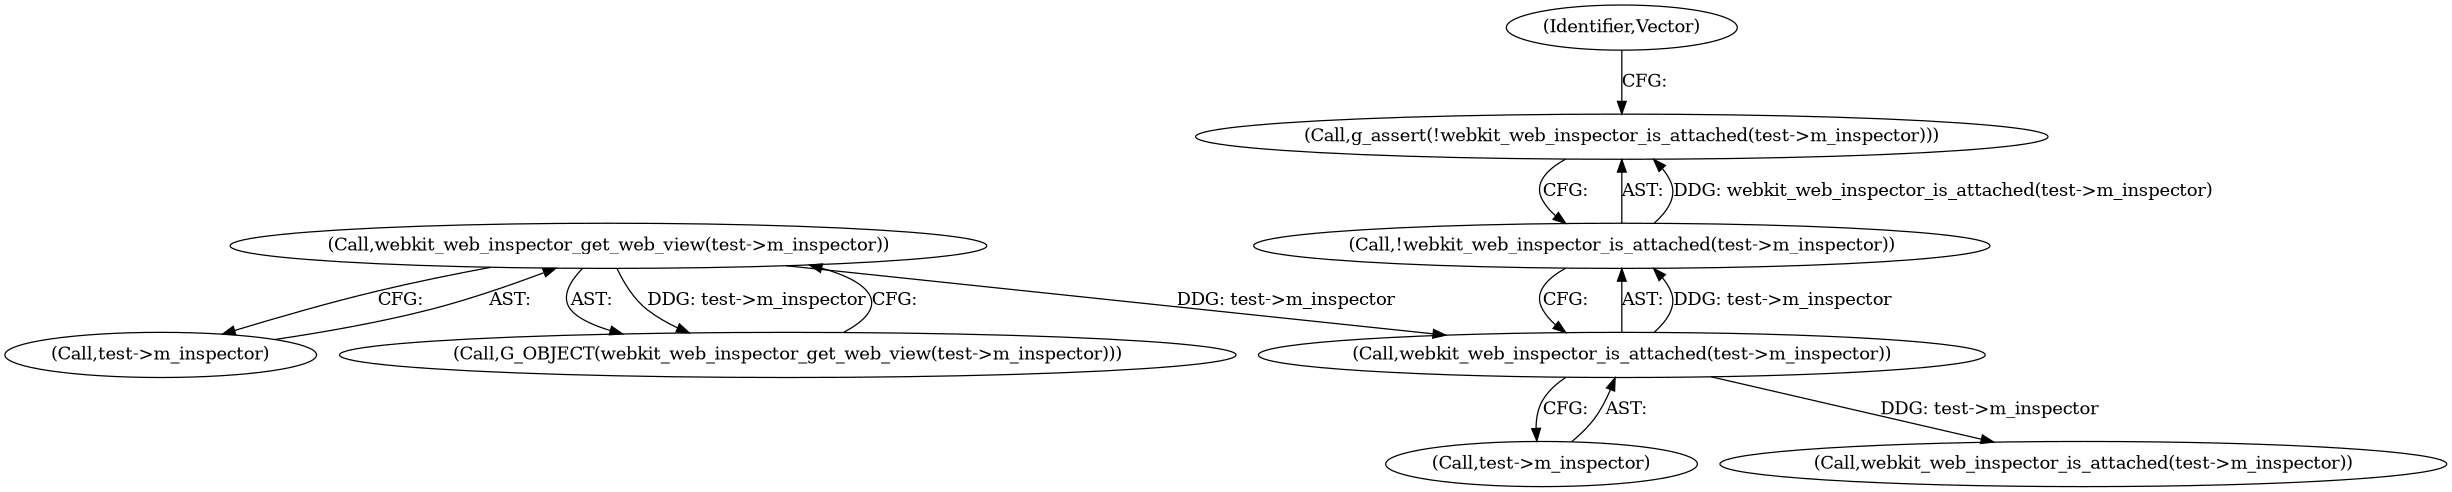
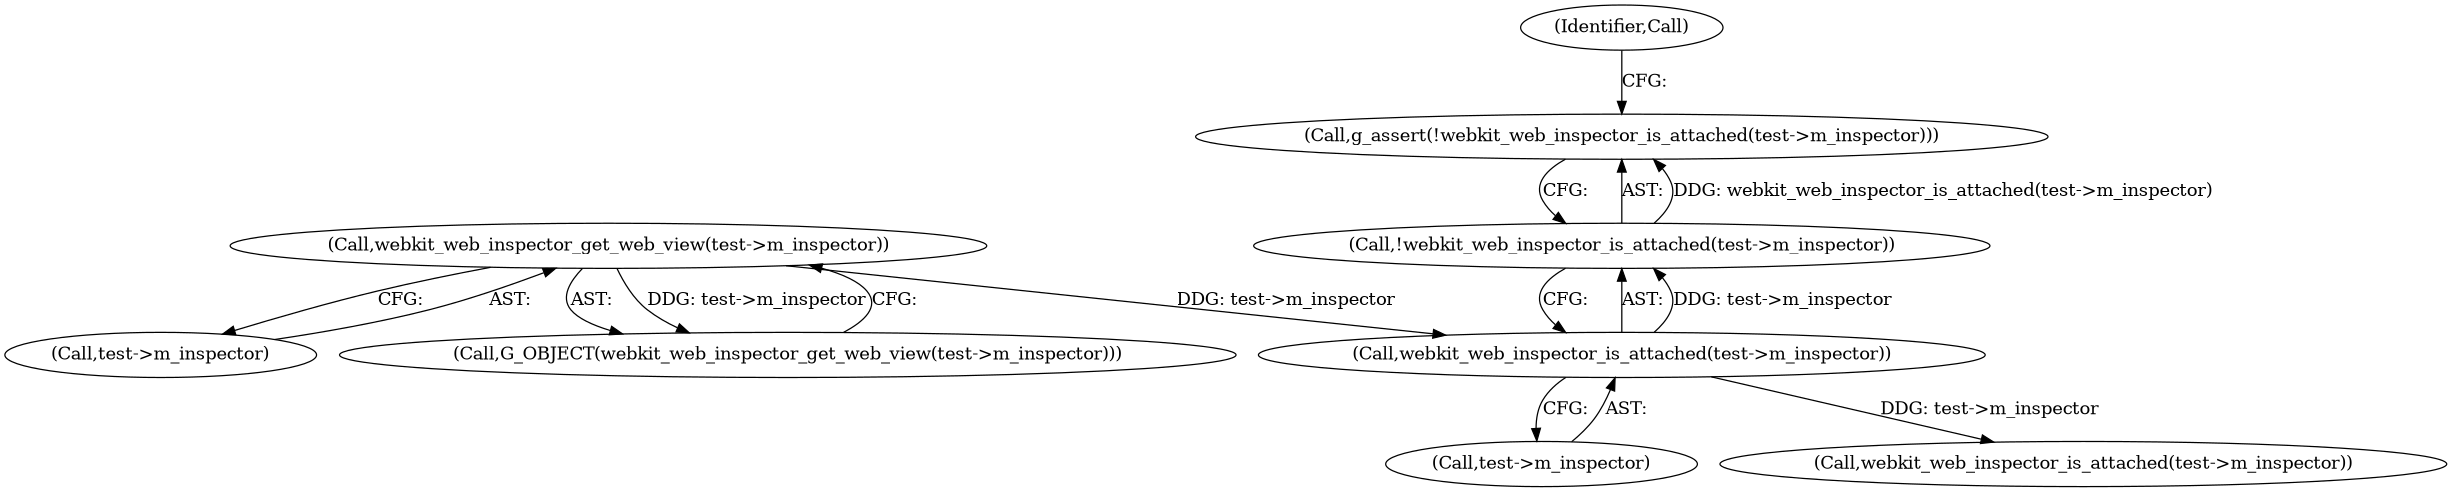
(1622, 28) -> (1622, 28)
